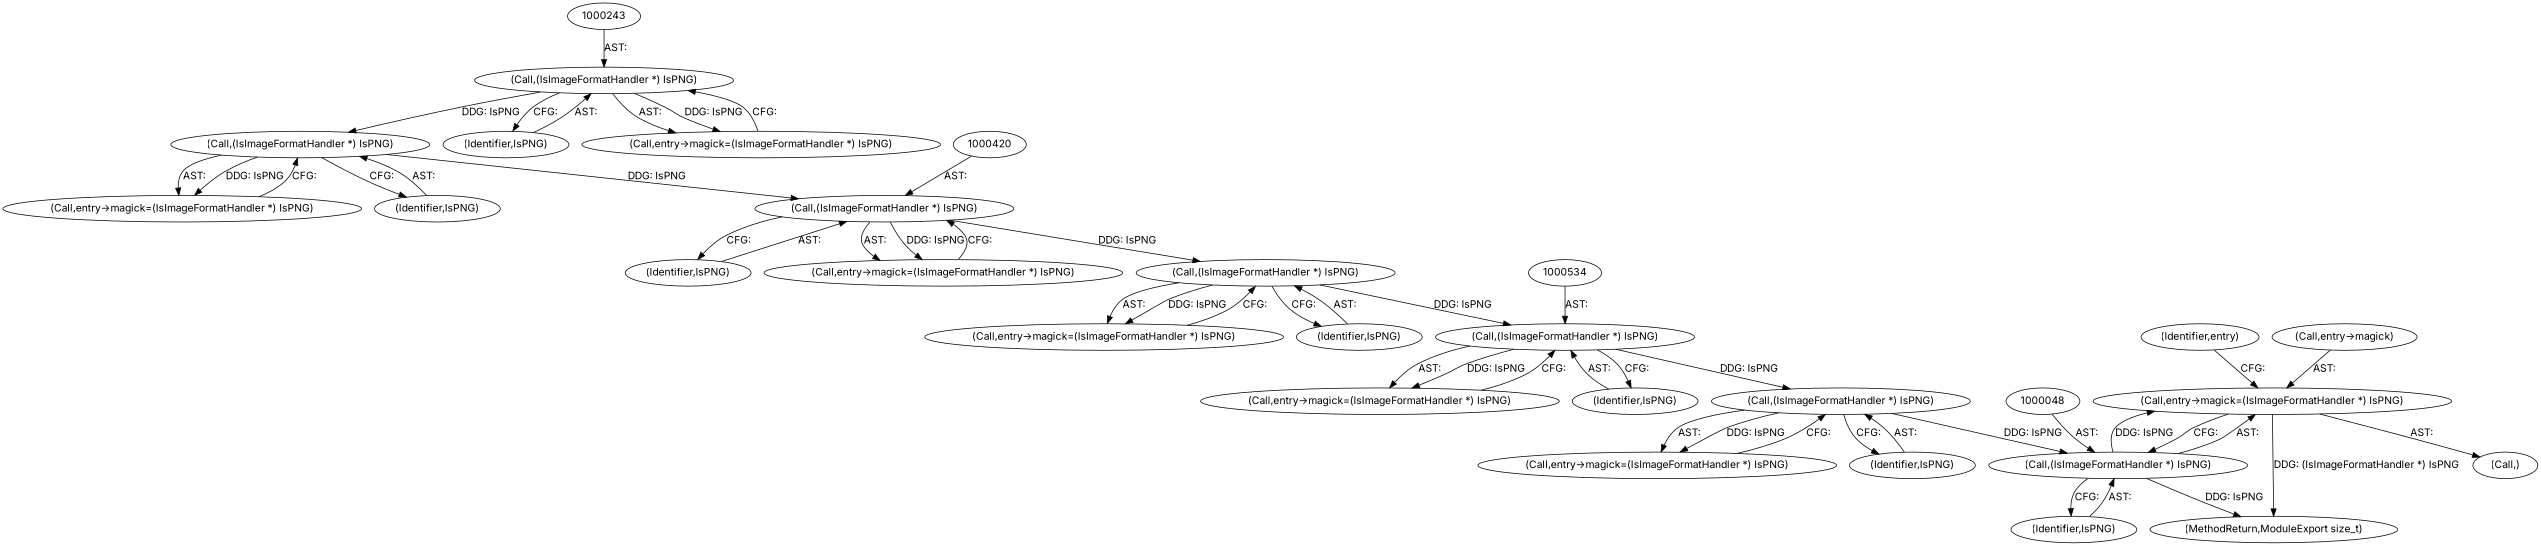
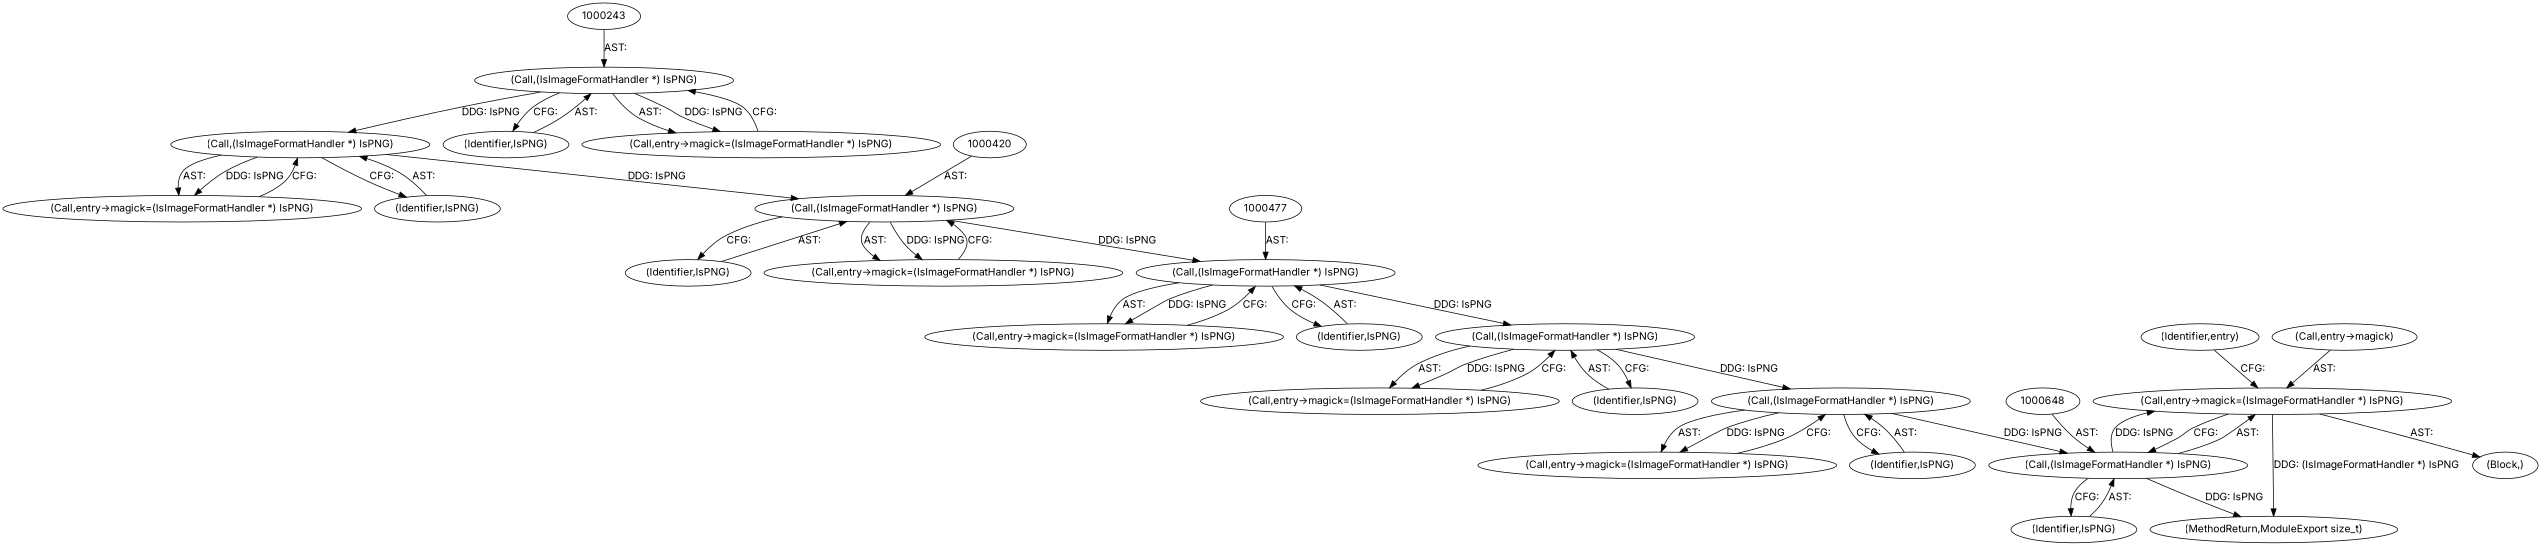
none -> (1266, 209)
(1565, 273) -> none
(2043, 401) -> (2043, 401)
(2505, 465) -> (2505, 465)
